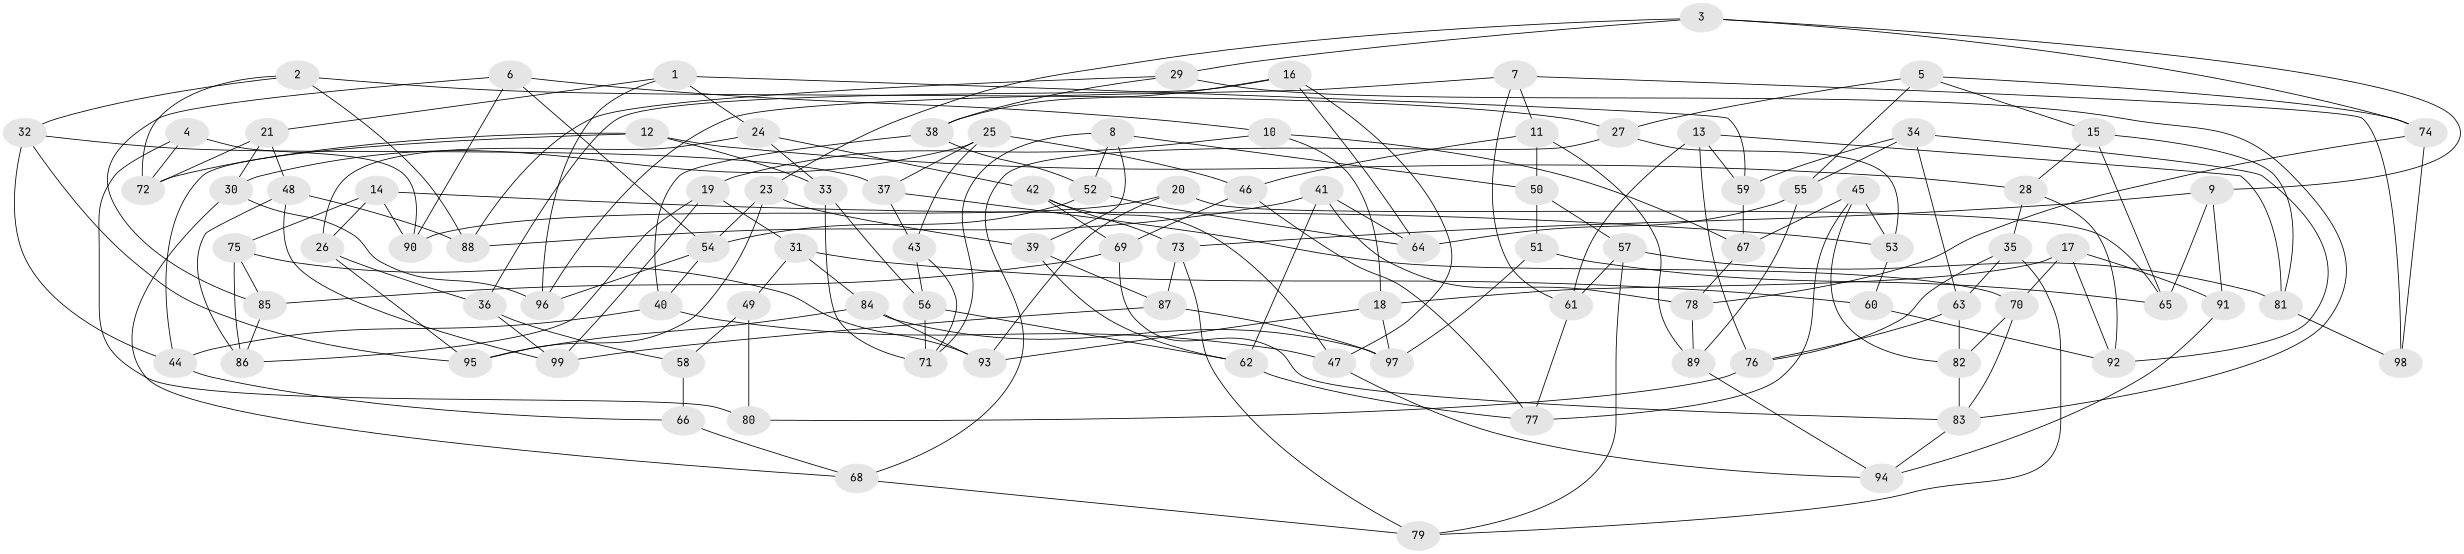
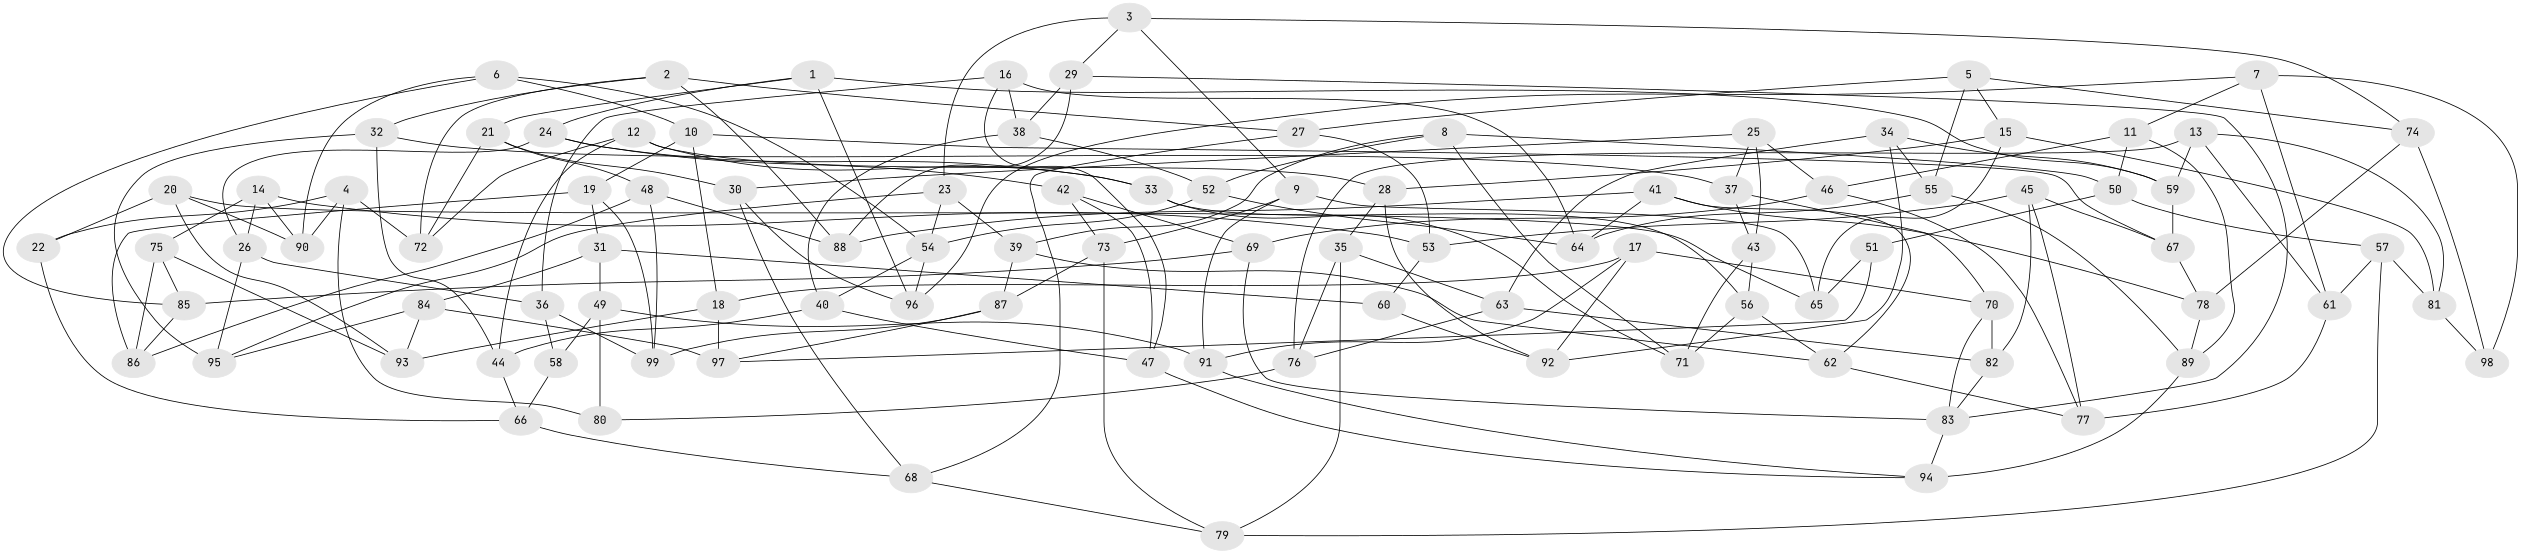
none -> (38, 248)
none -> (963, 322)
